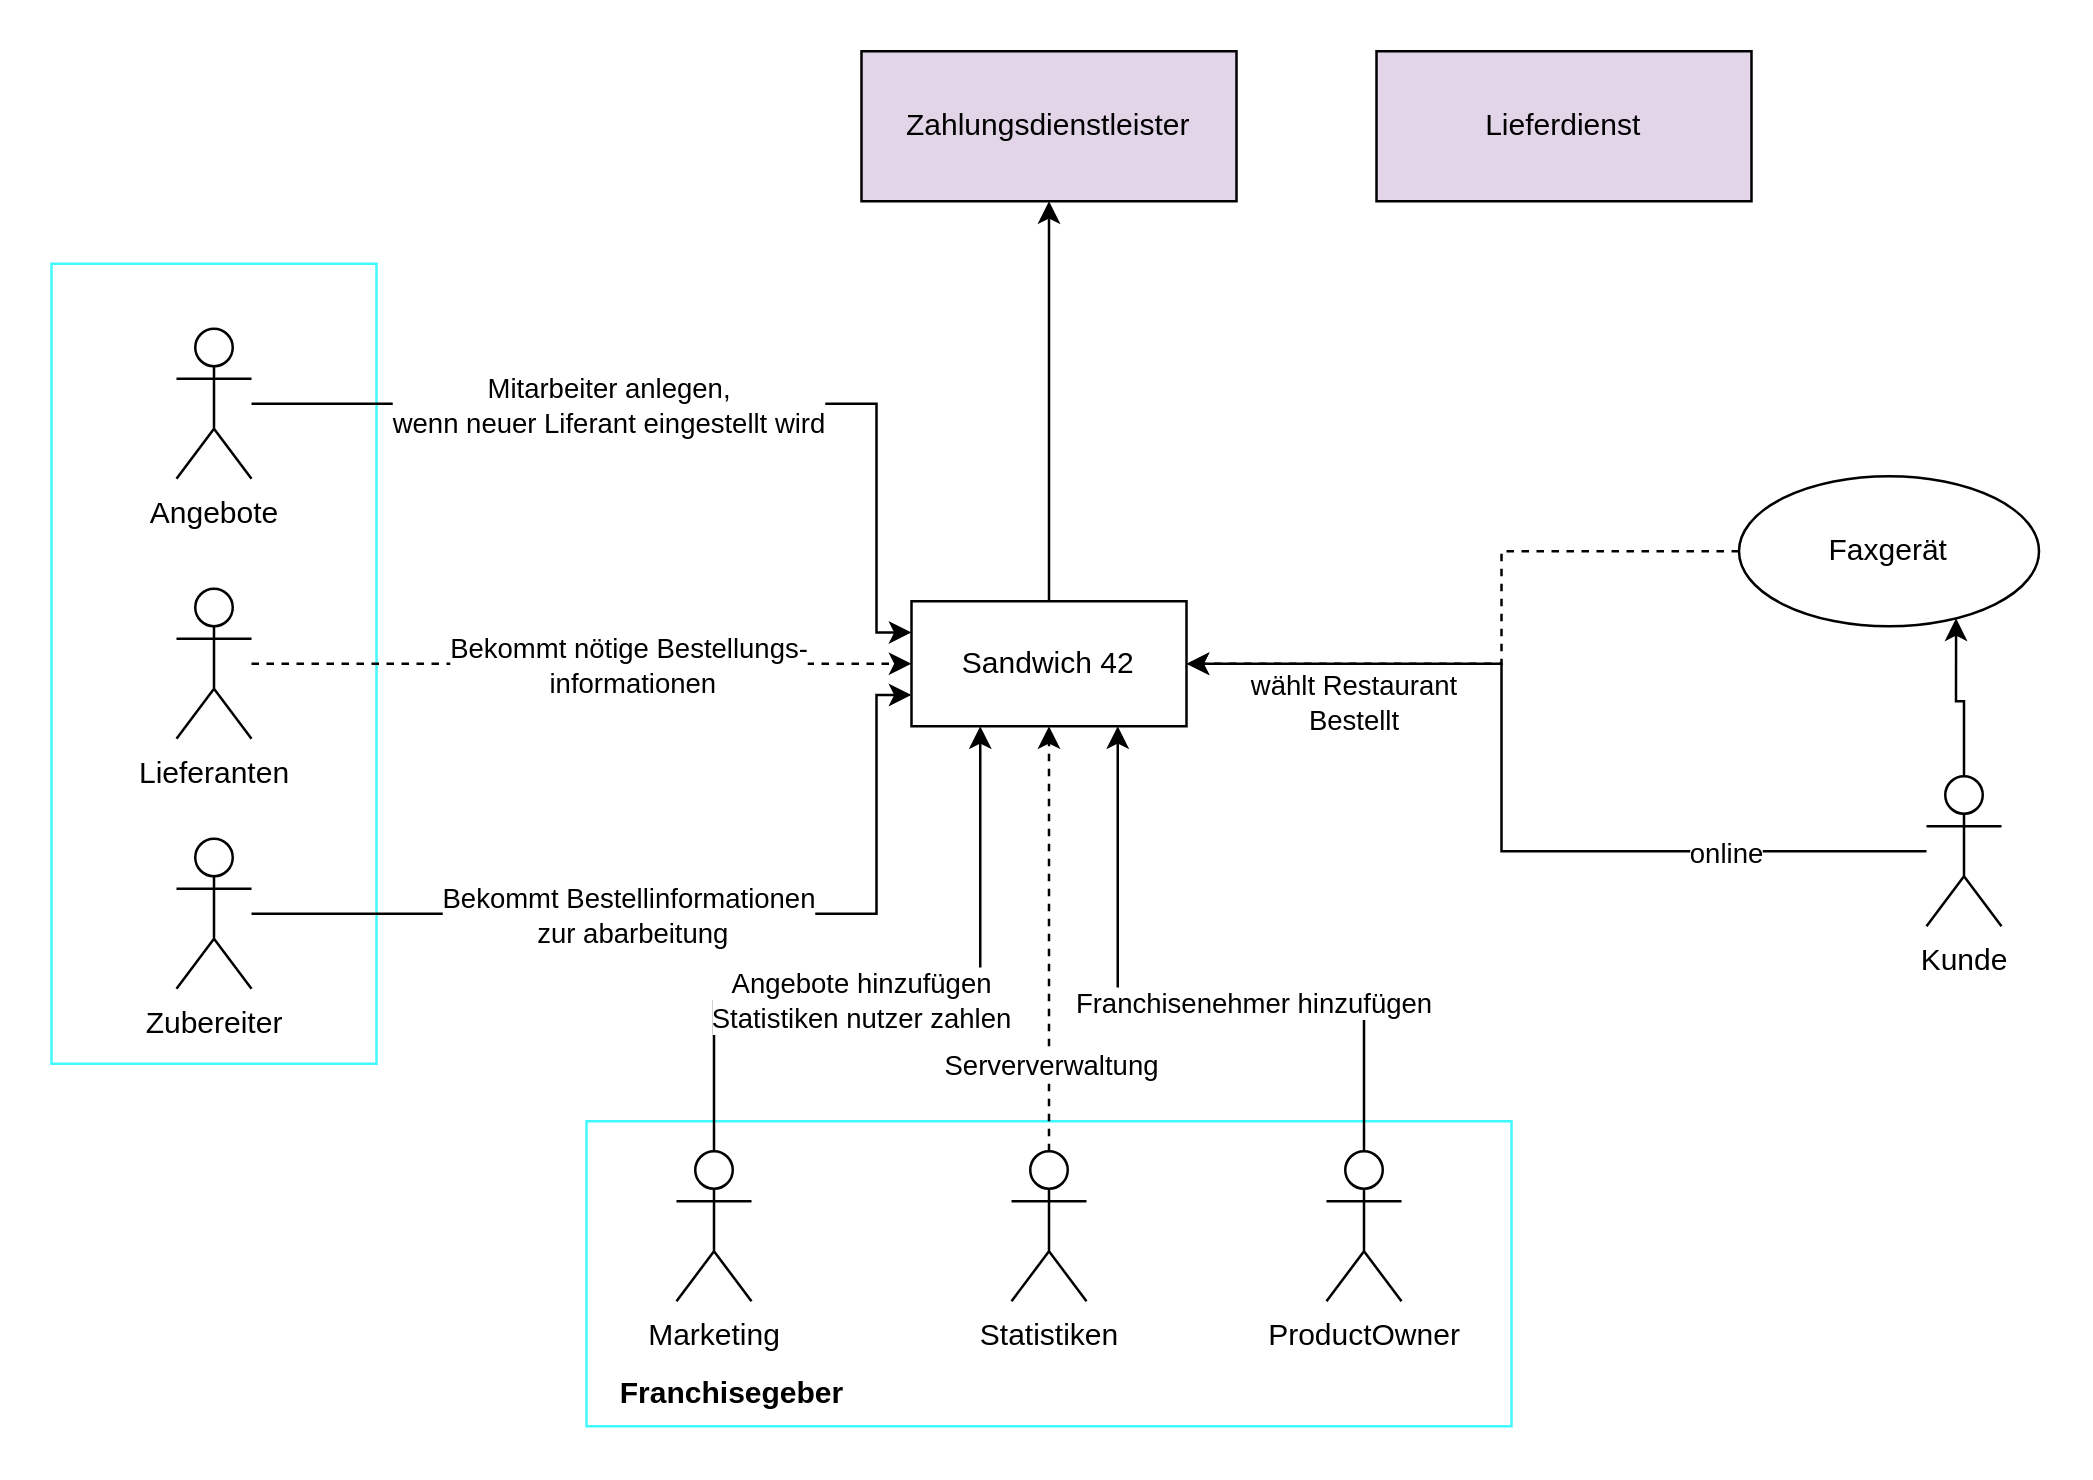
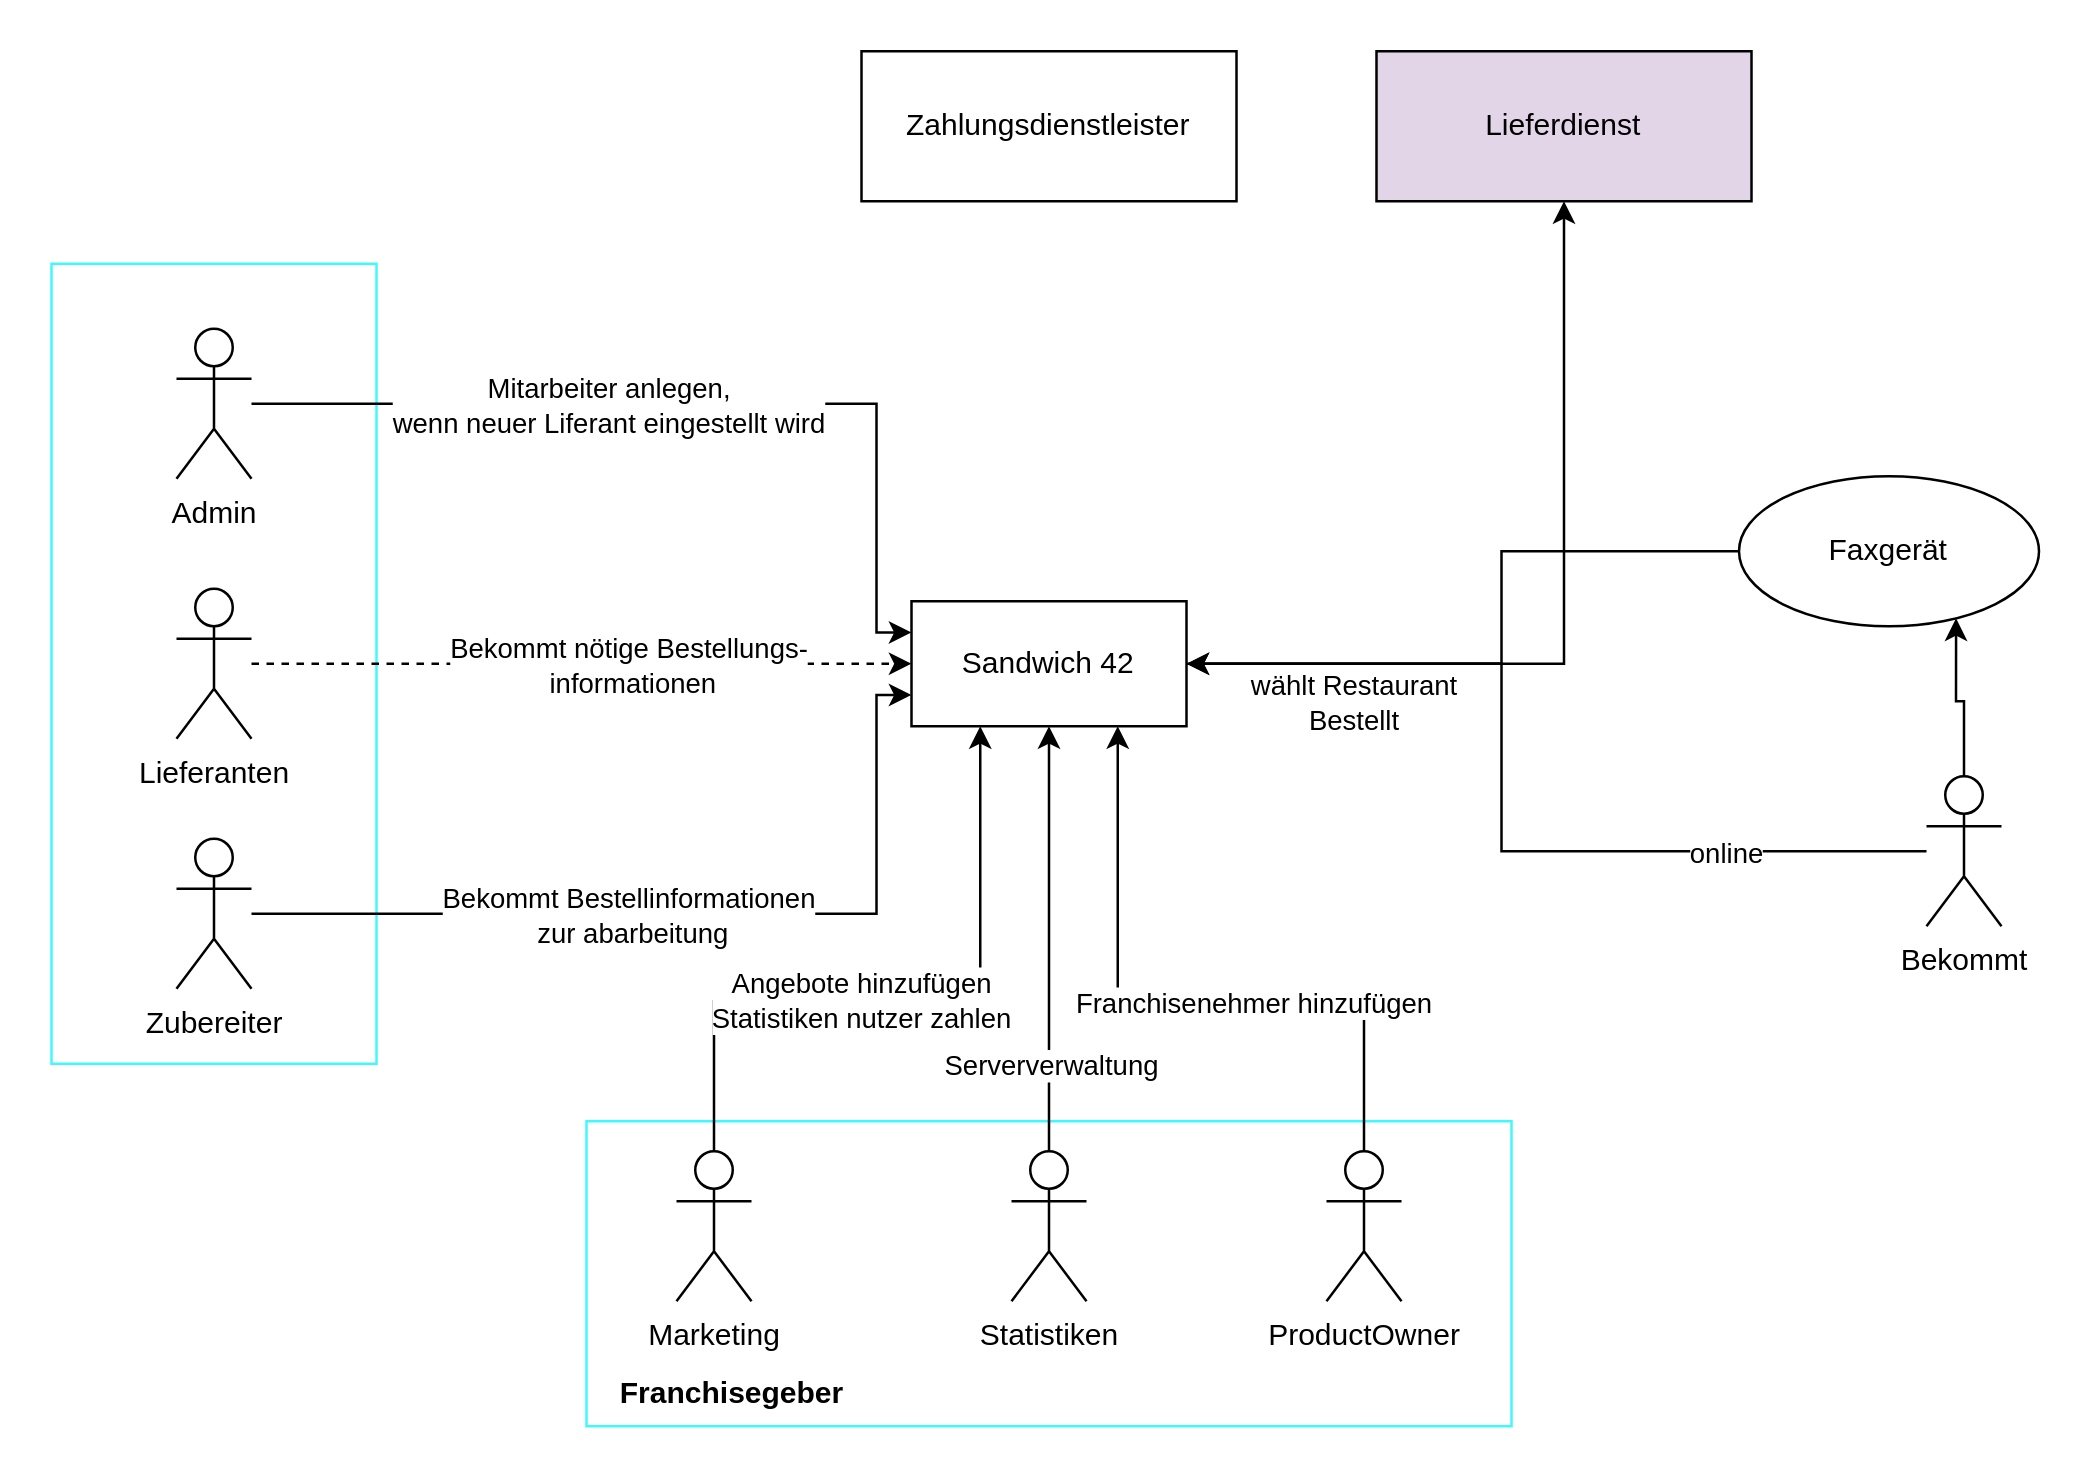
(1049, 126) -> (1049, 126)
(1049, 409) -> (1564, 381)
(215, 514) -> (215, 514)
(1650, 551) -> (1650, 551)
(1049, 898) -> (1049, 898)
(1965, 962) -> (1965, 962)
